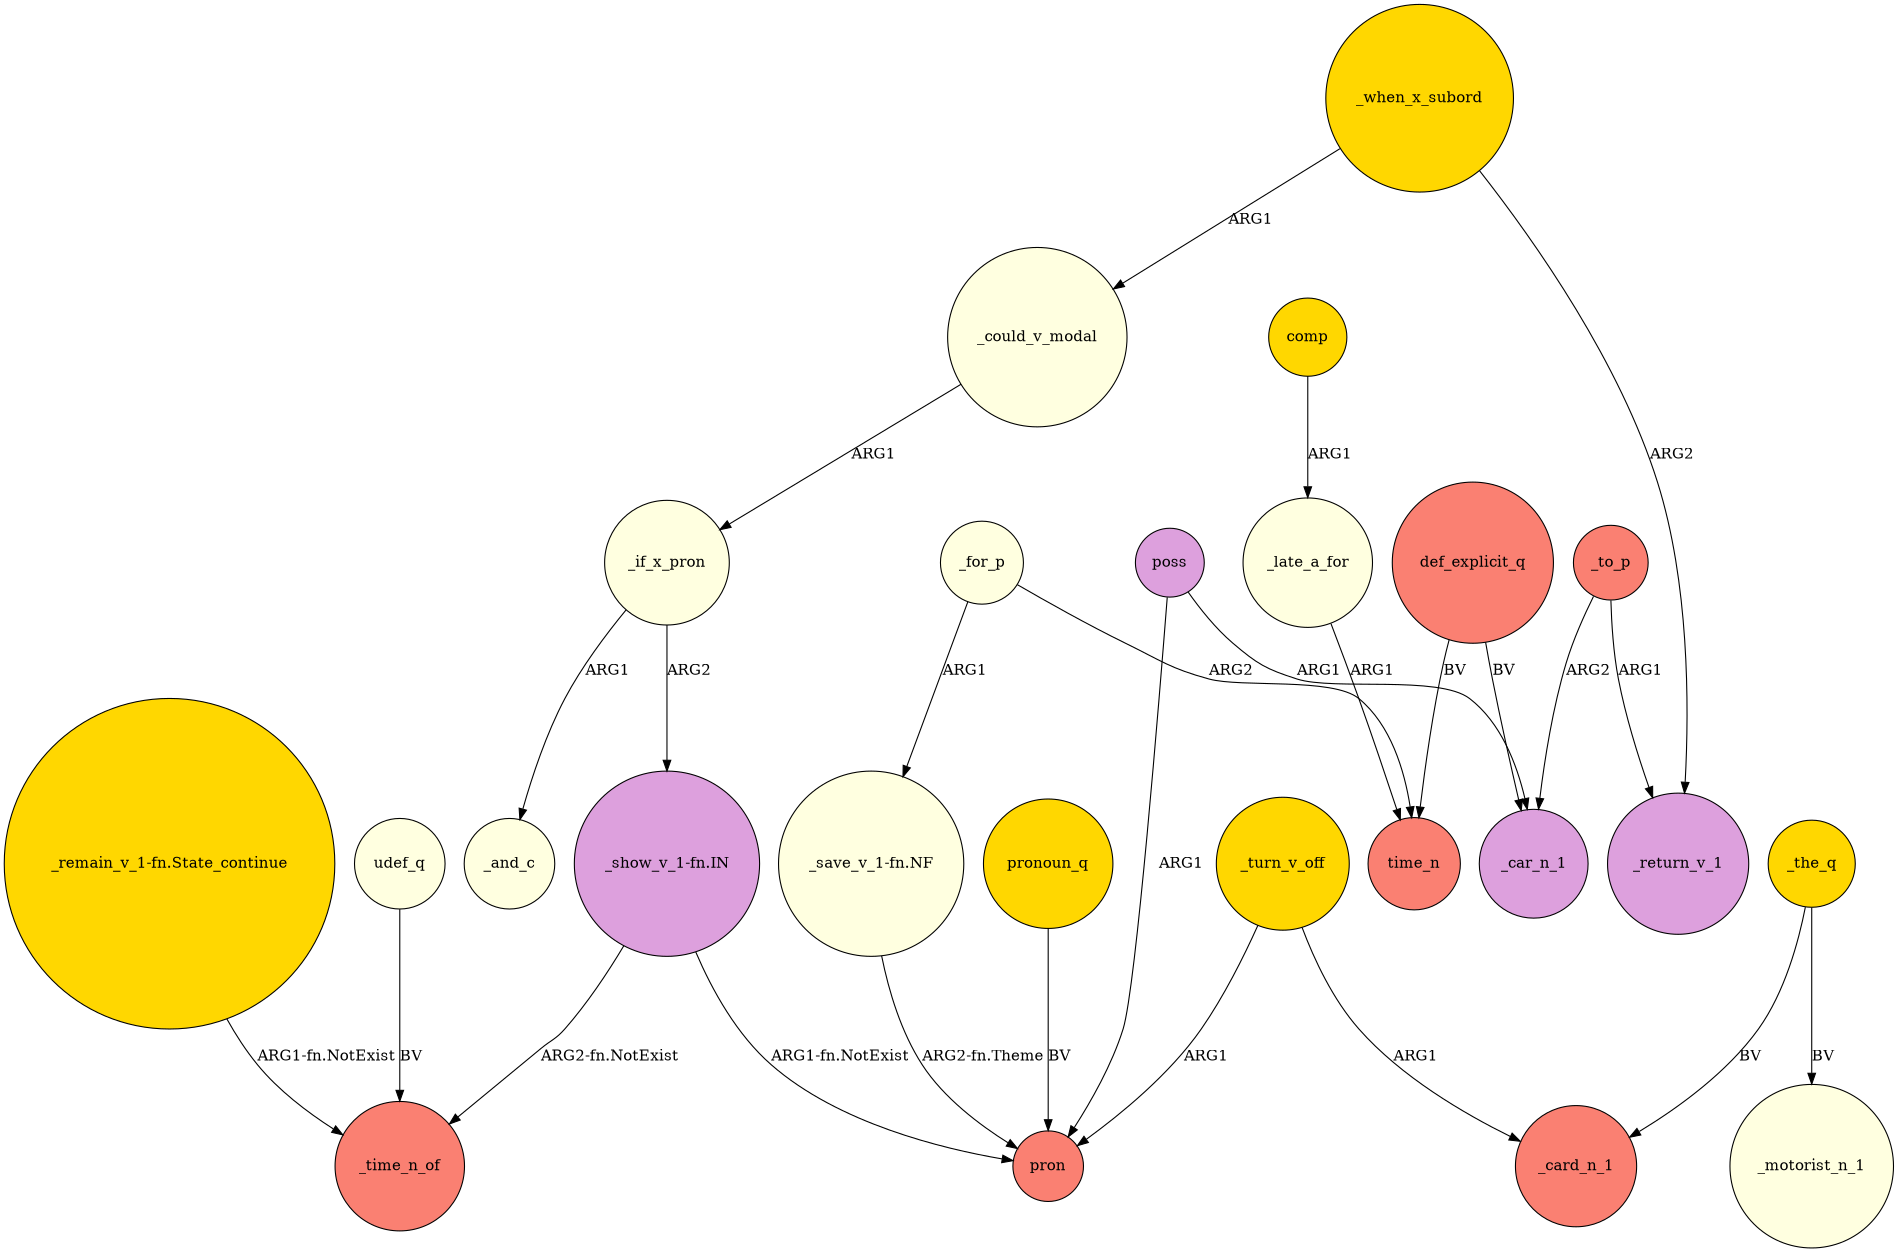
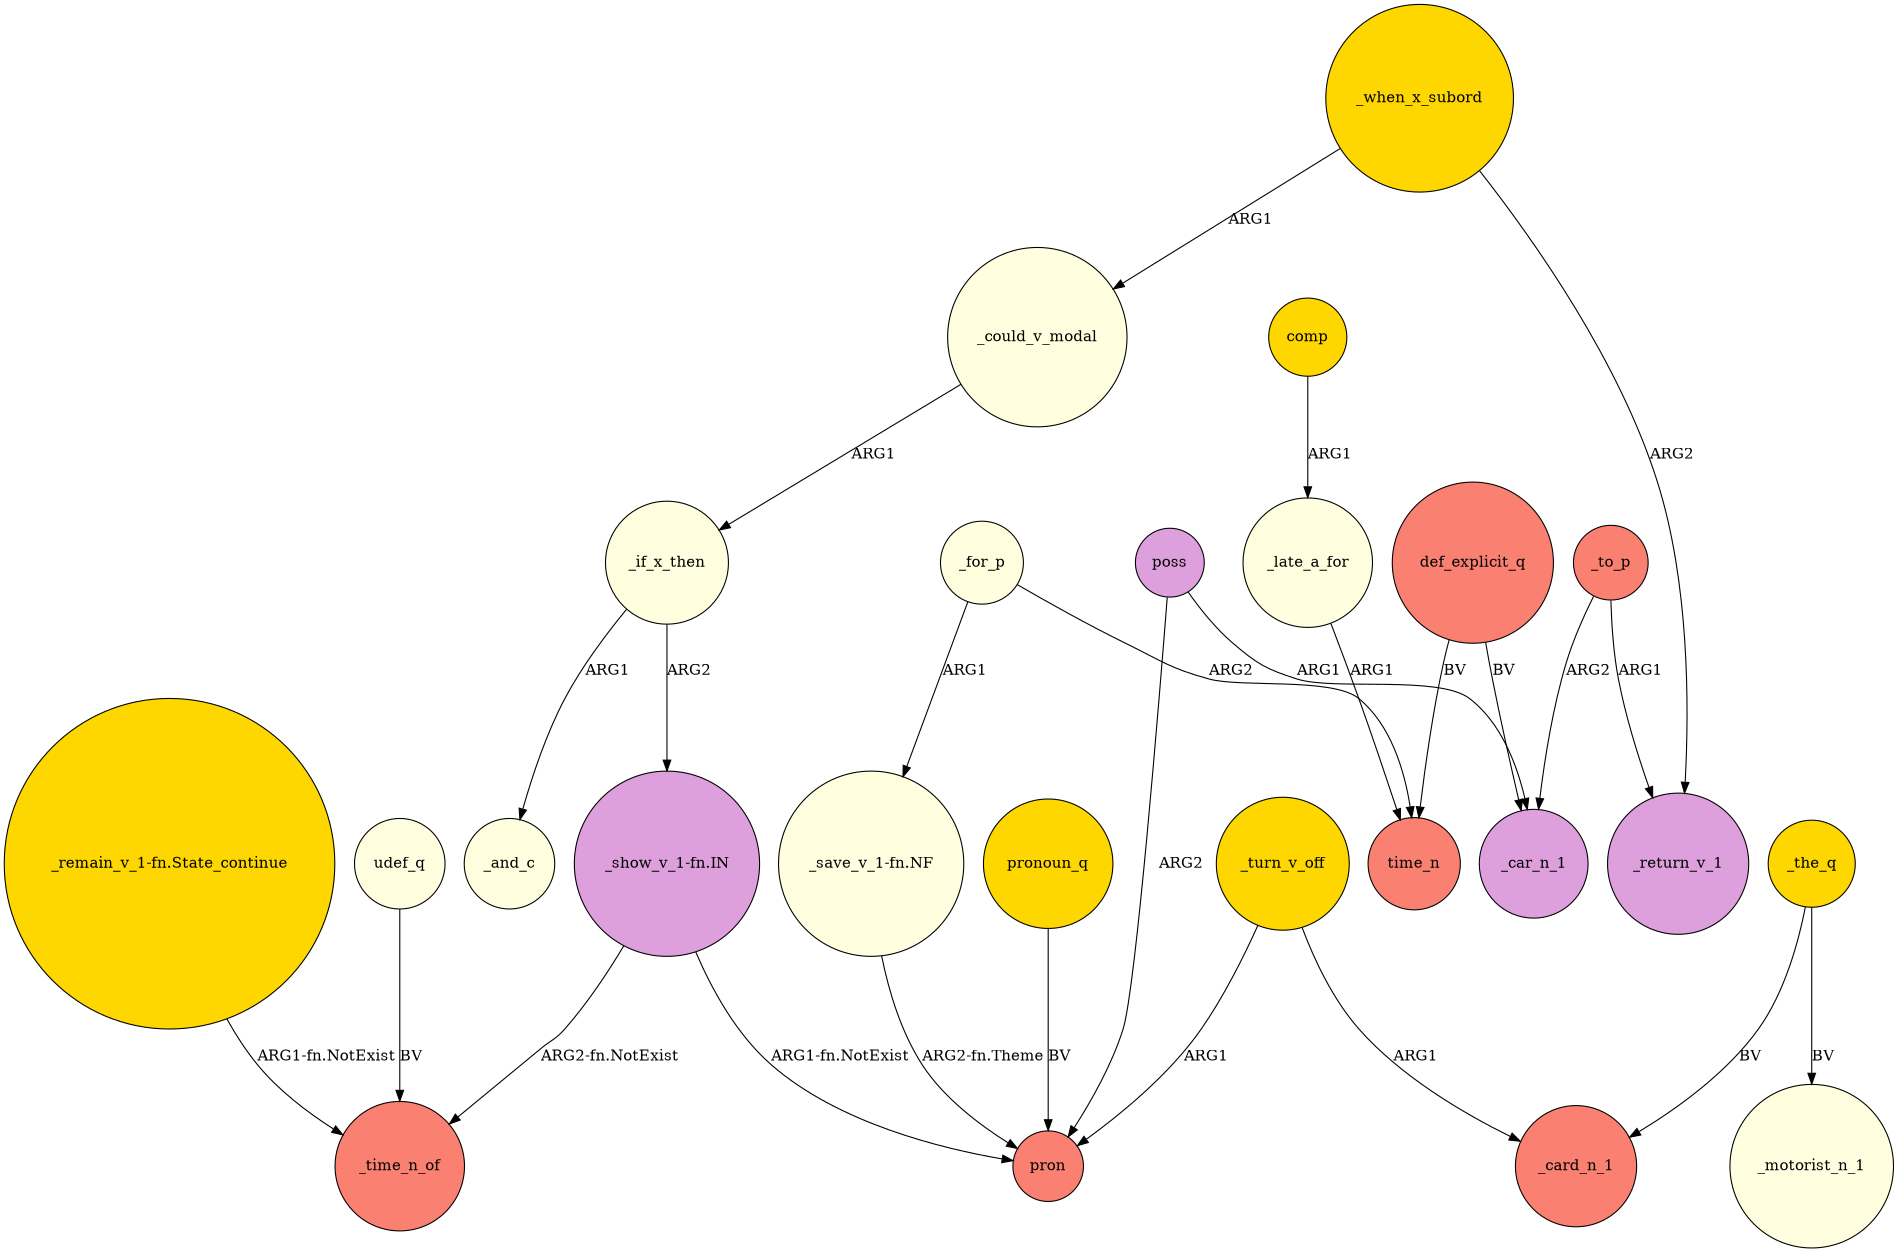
(667, 563) -> (667, 563)
(1181, 864) -> (1181, 864)
